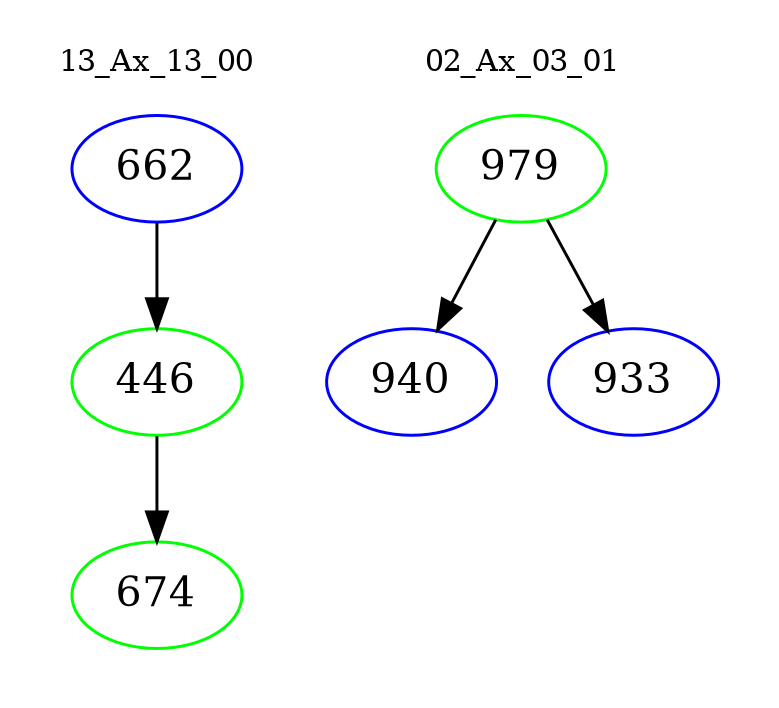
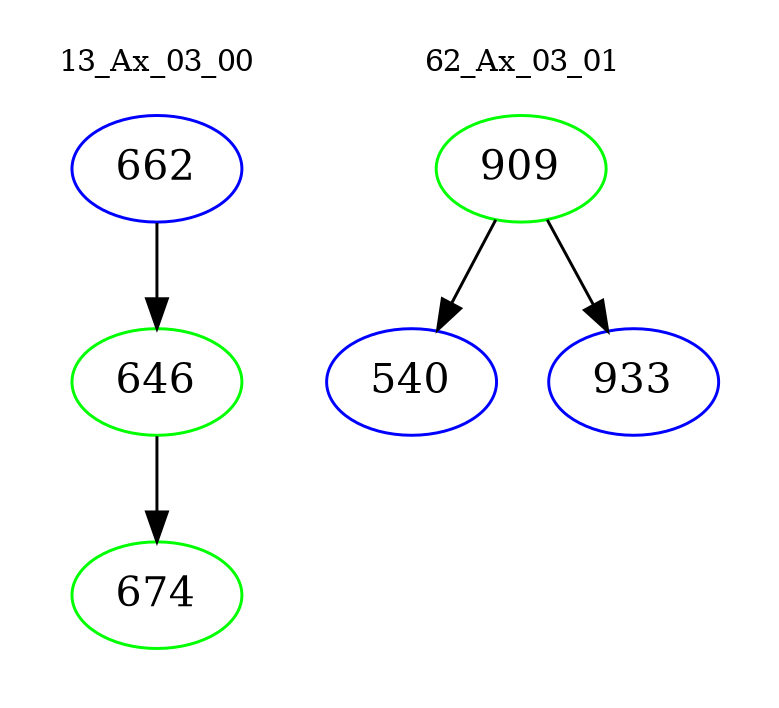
(157, 64) -> (157, 64)
(523, 64) -> (523, 64)
(521, 169) -> (521, 169)
(157, 382) -> (157, 382)
(412, 382) -> (412, 382)
